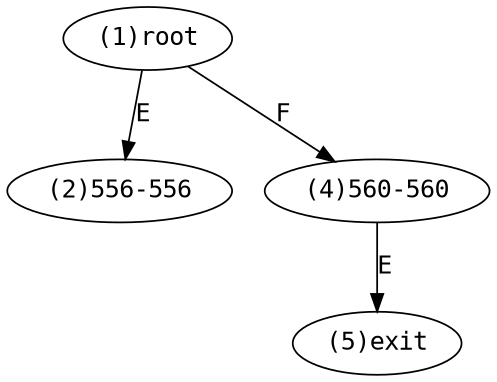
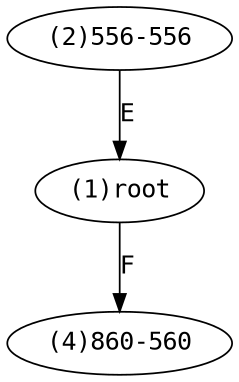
(135, 106) -> (120, 106)
(377, 191) -> (120, 343)
(377, 343) -> none
